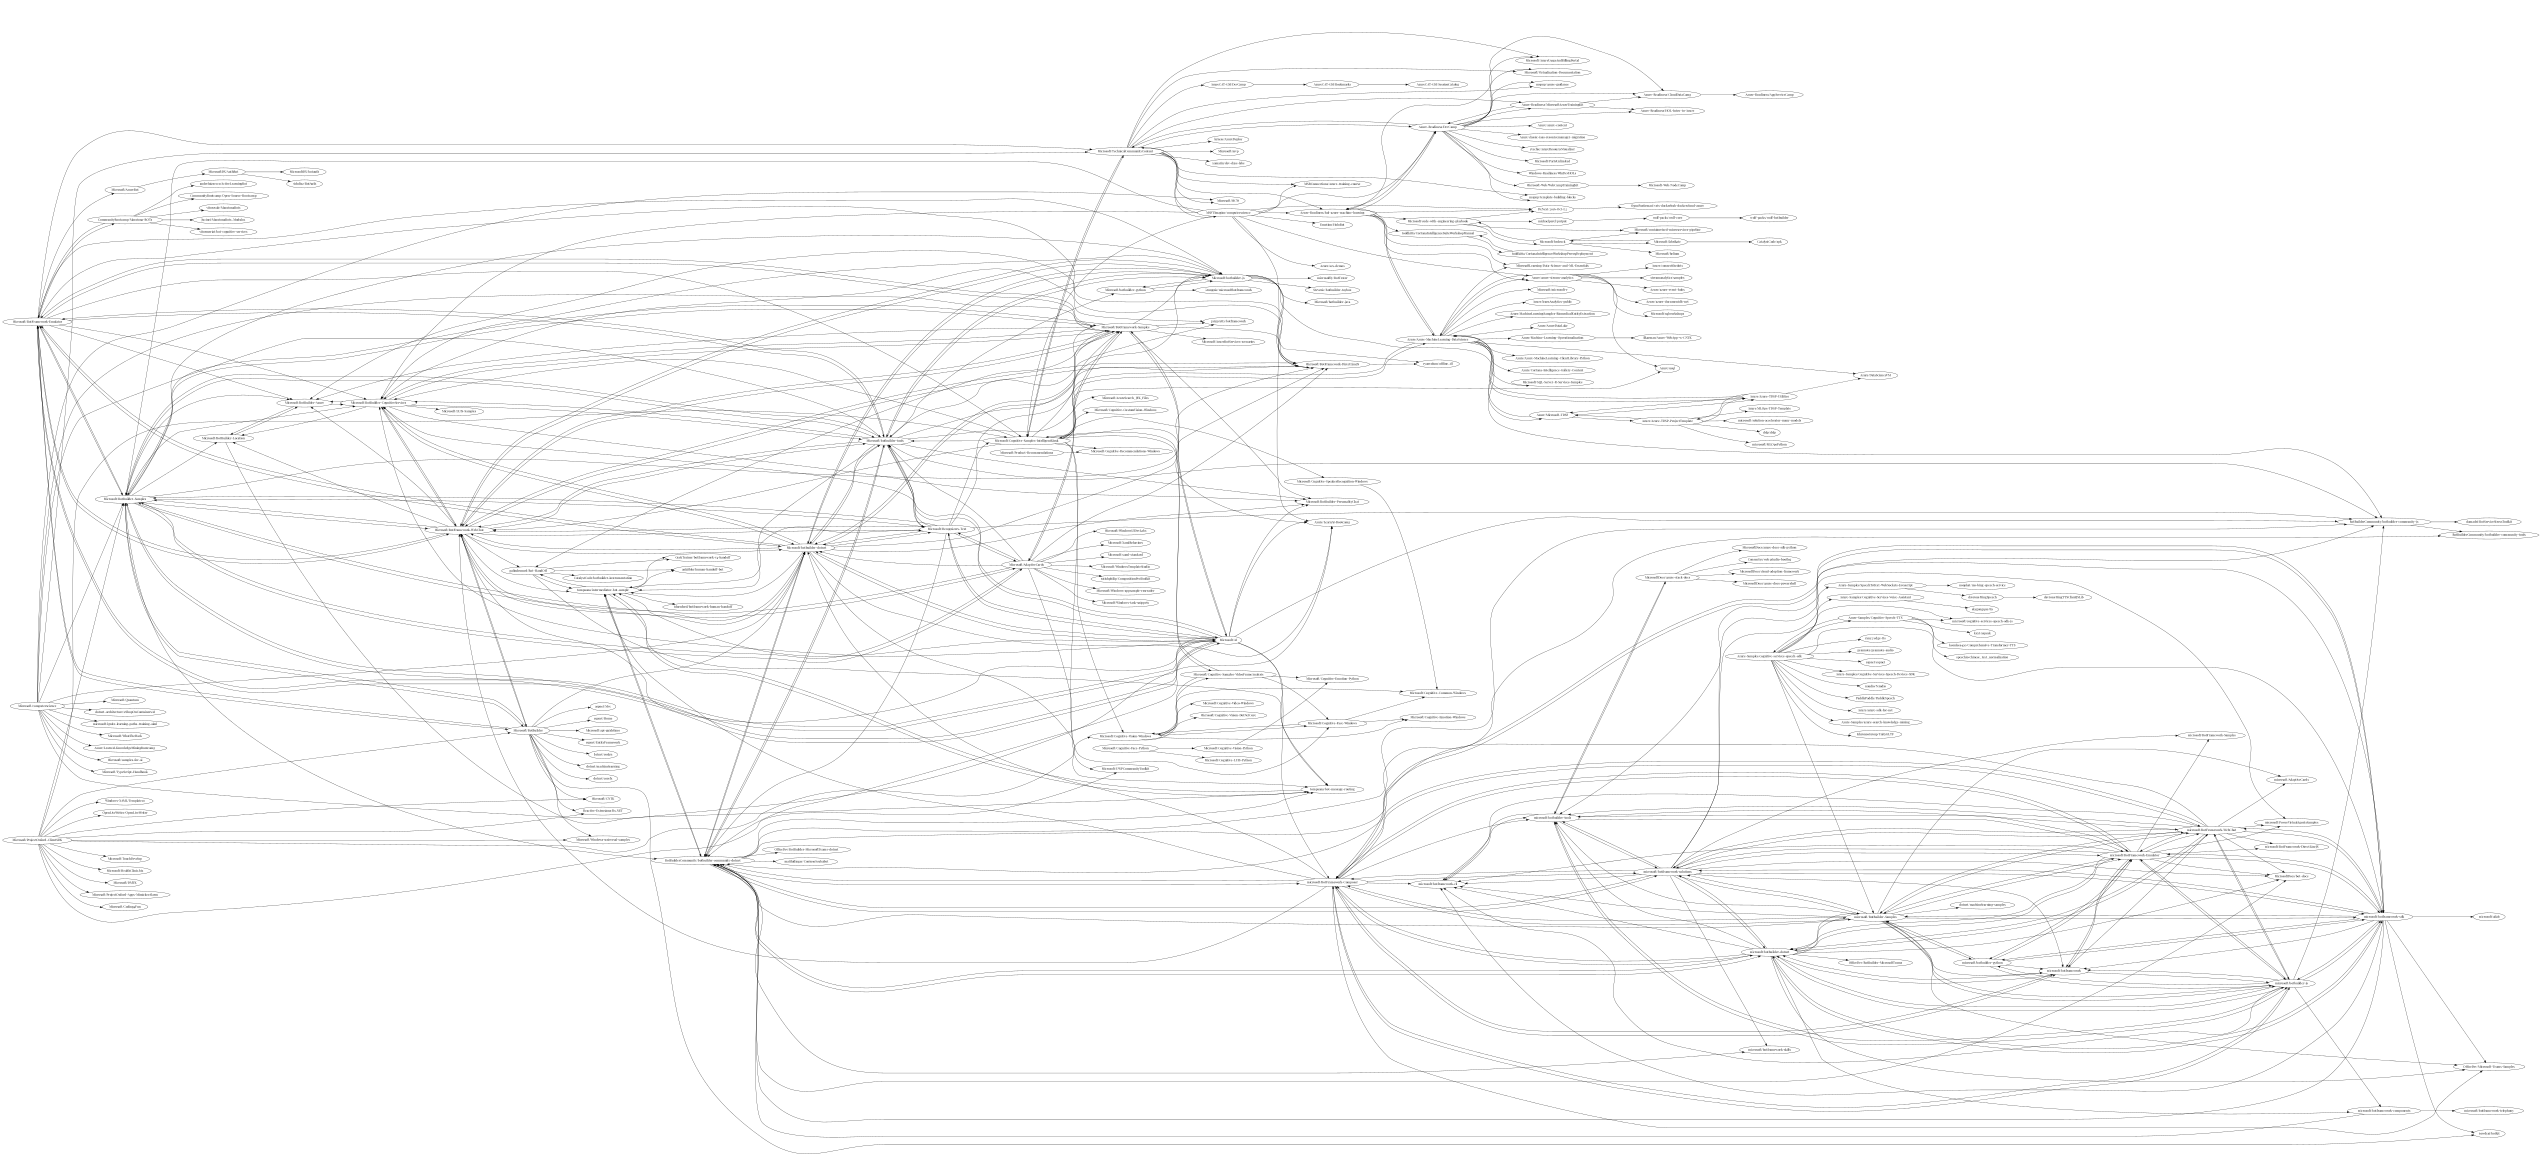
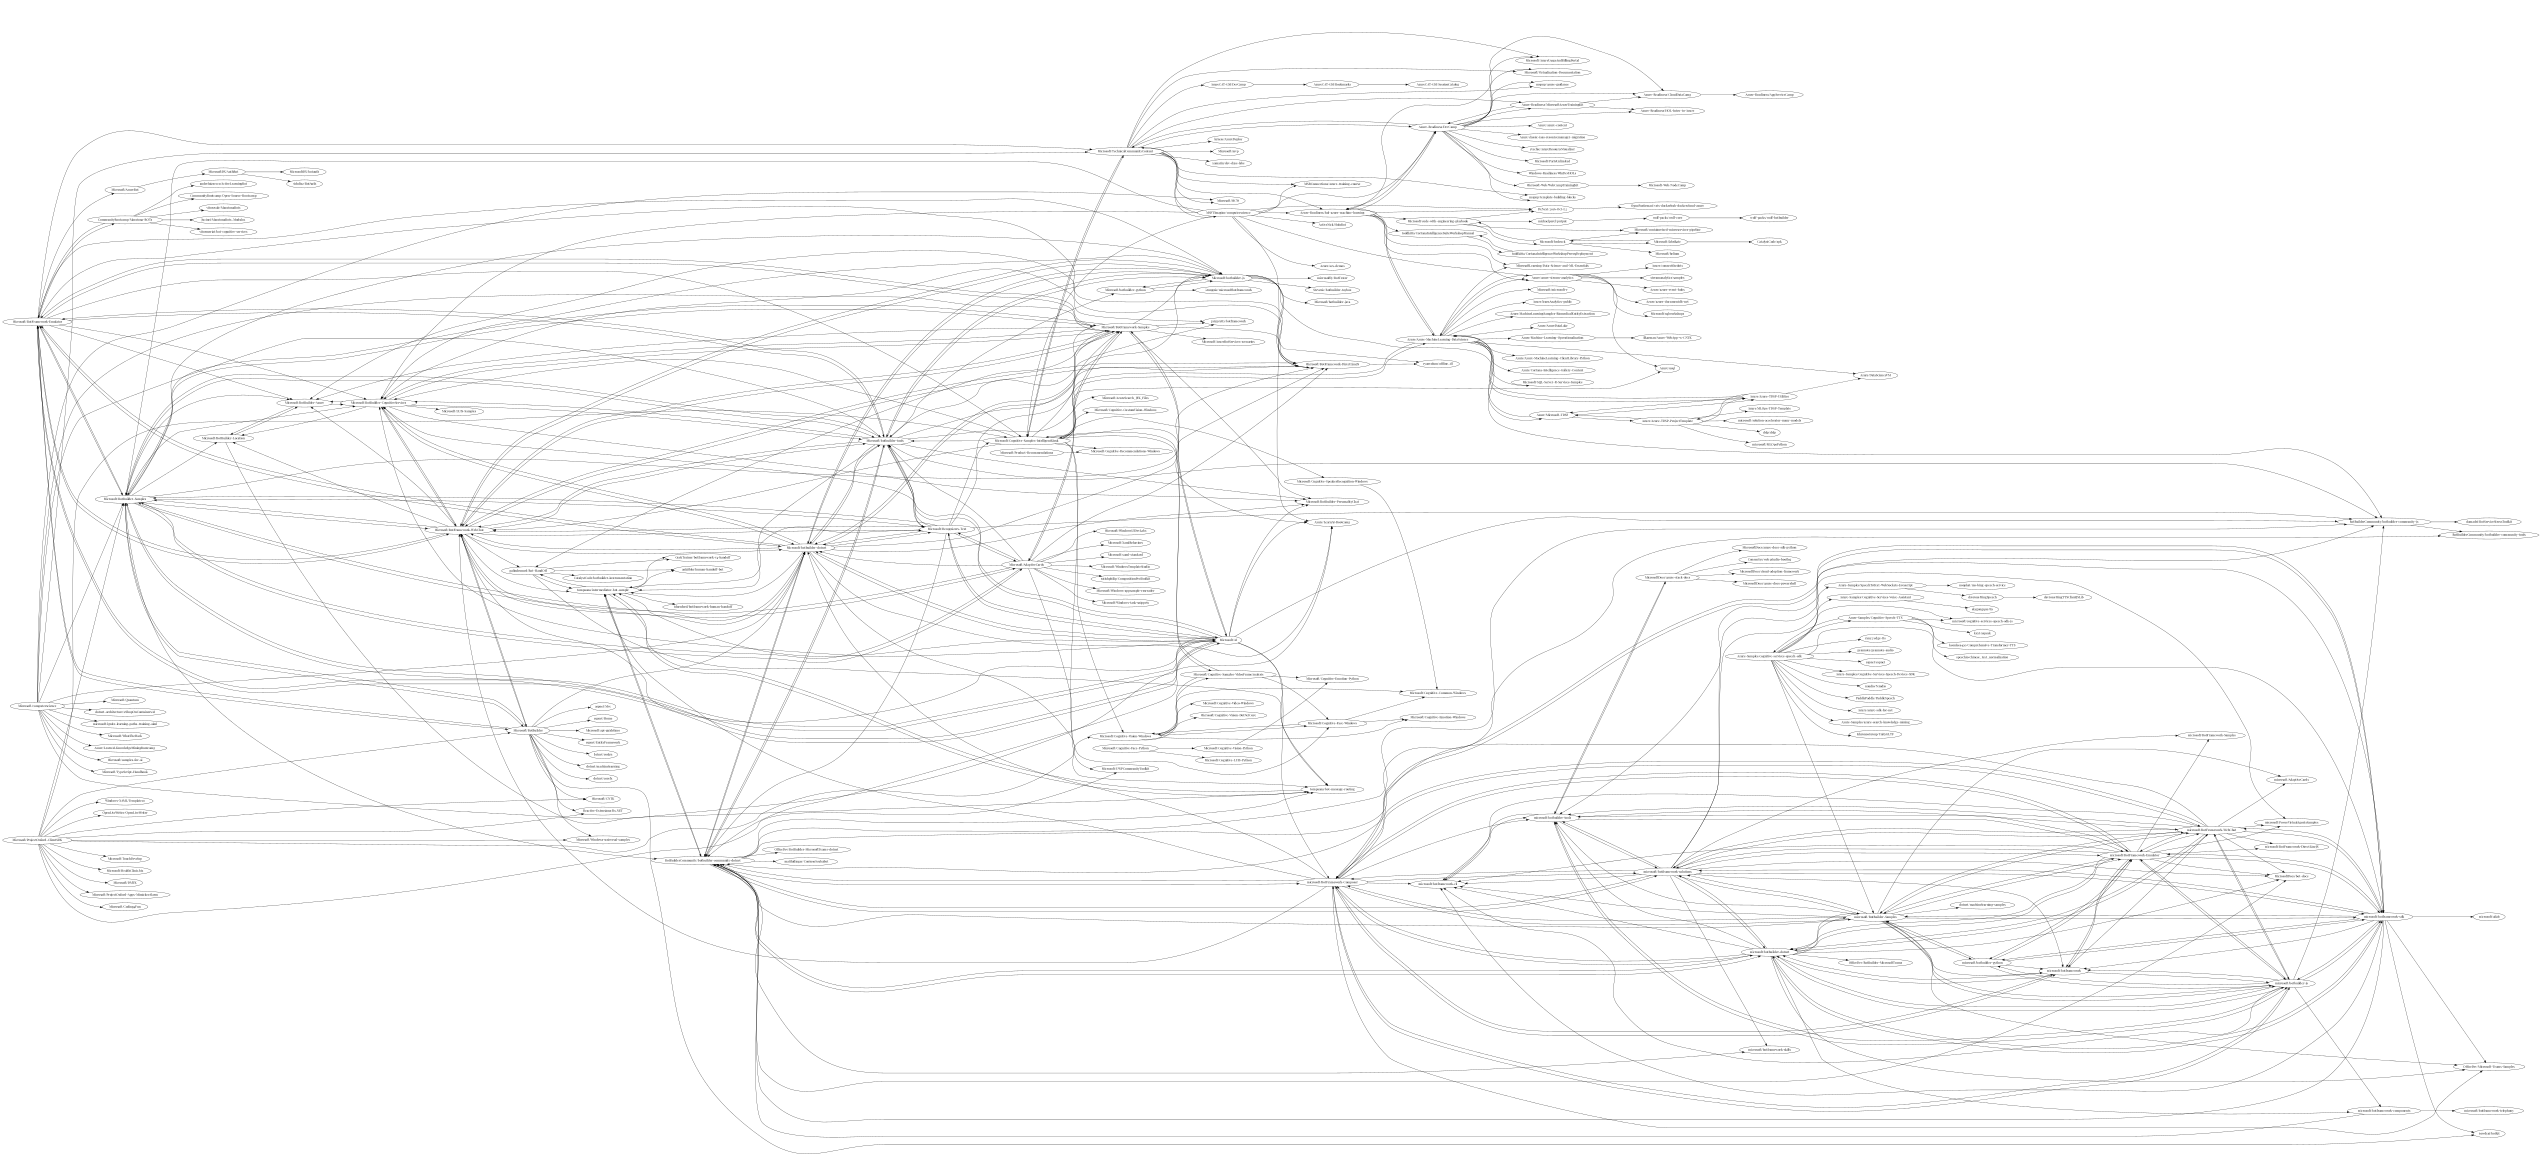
(1332, 225) -> (1332, 225)
